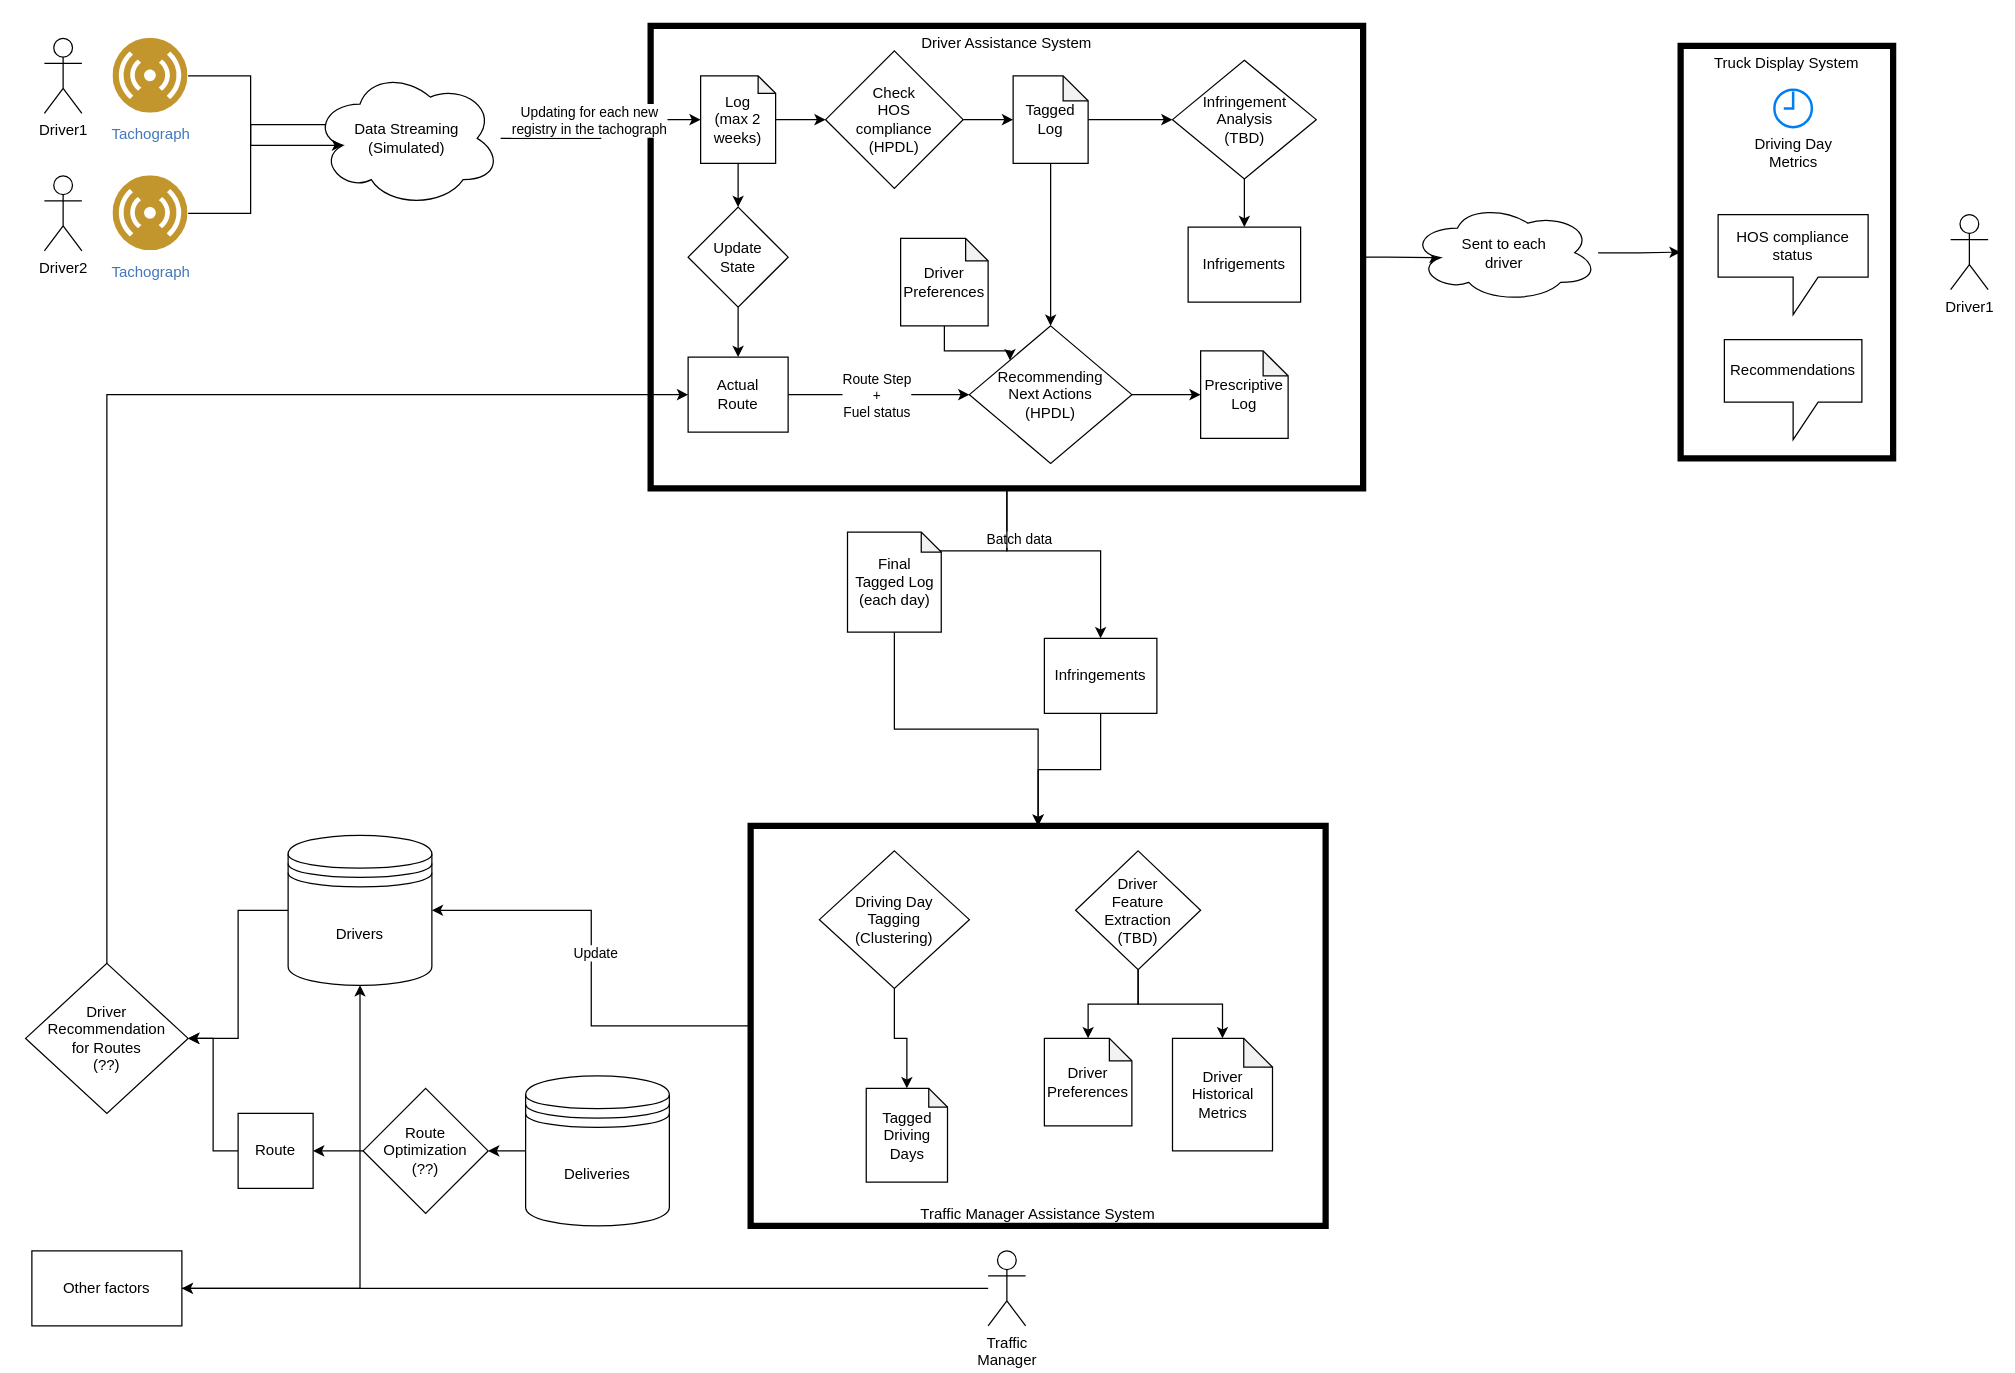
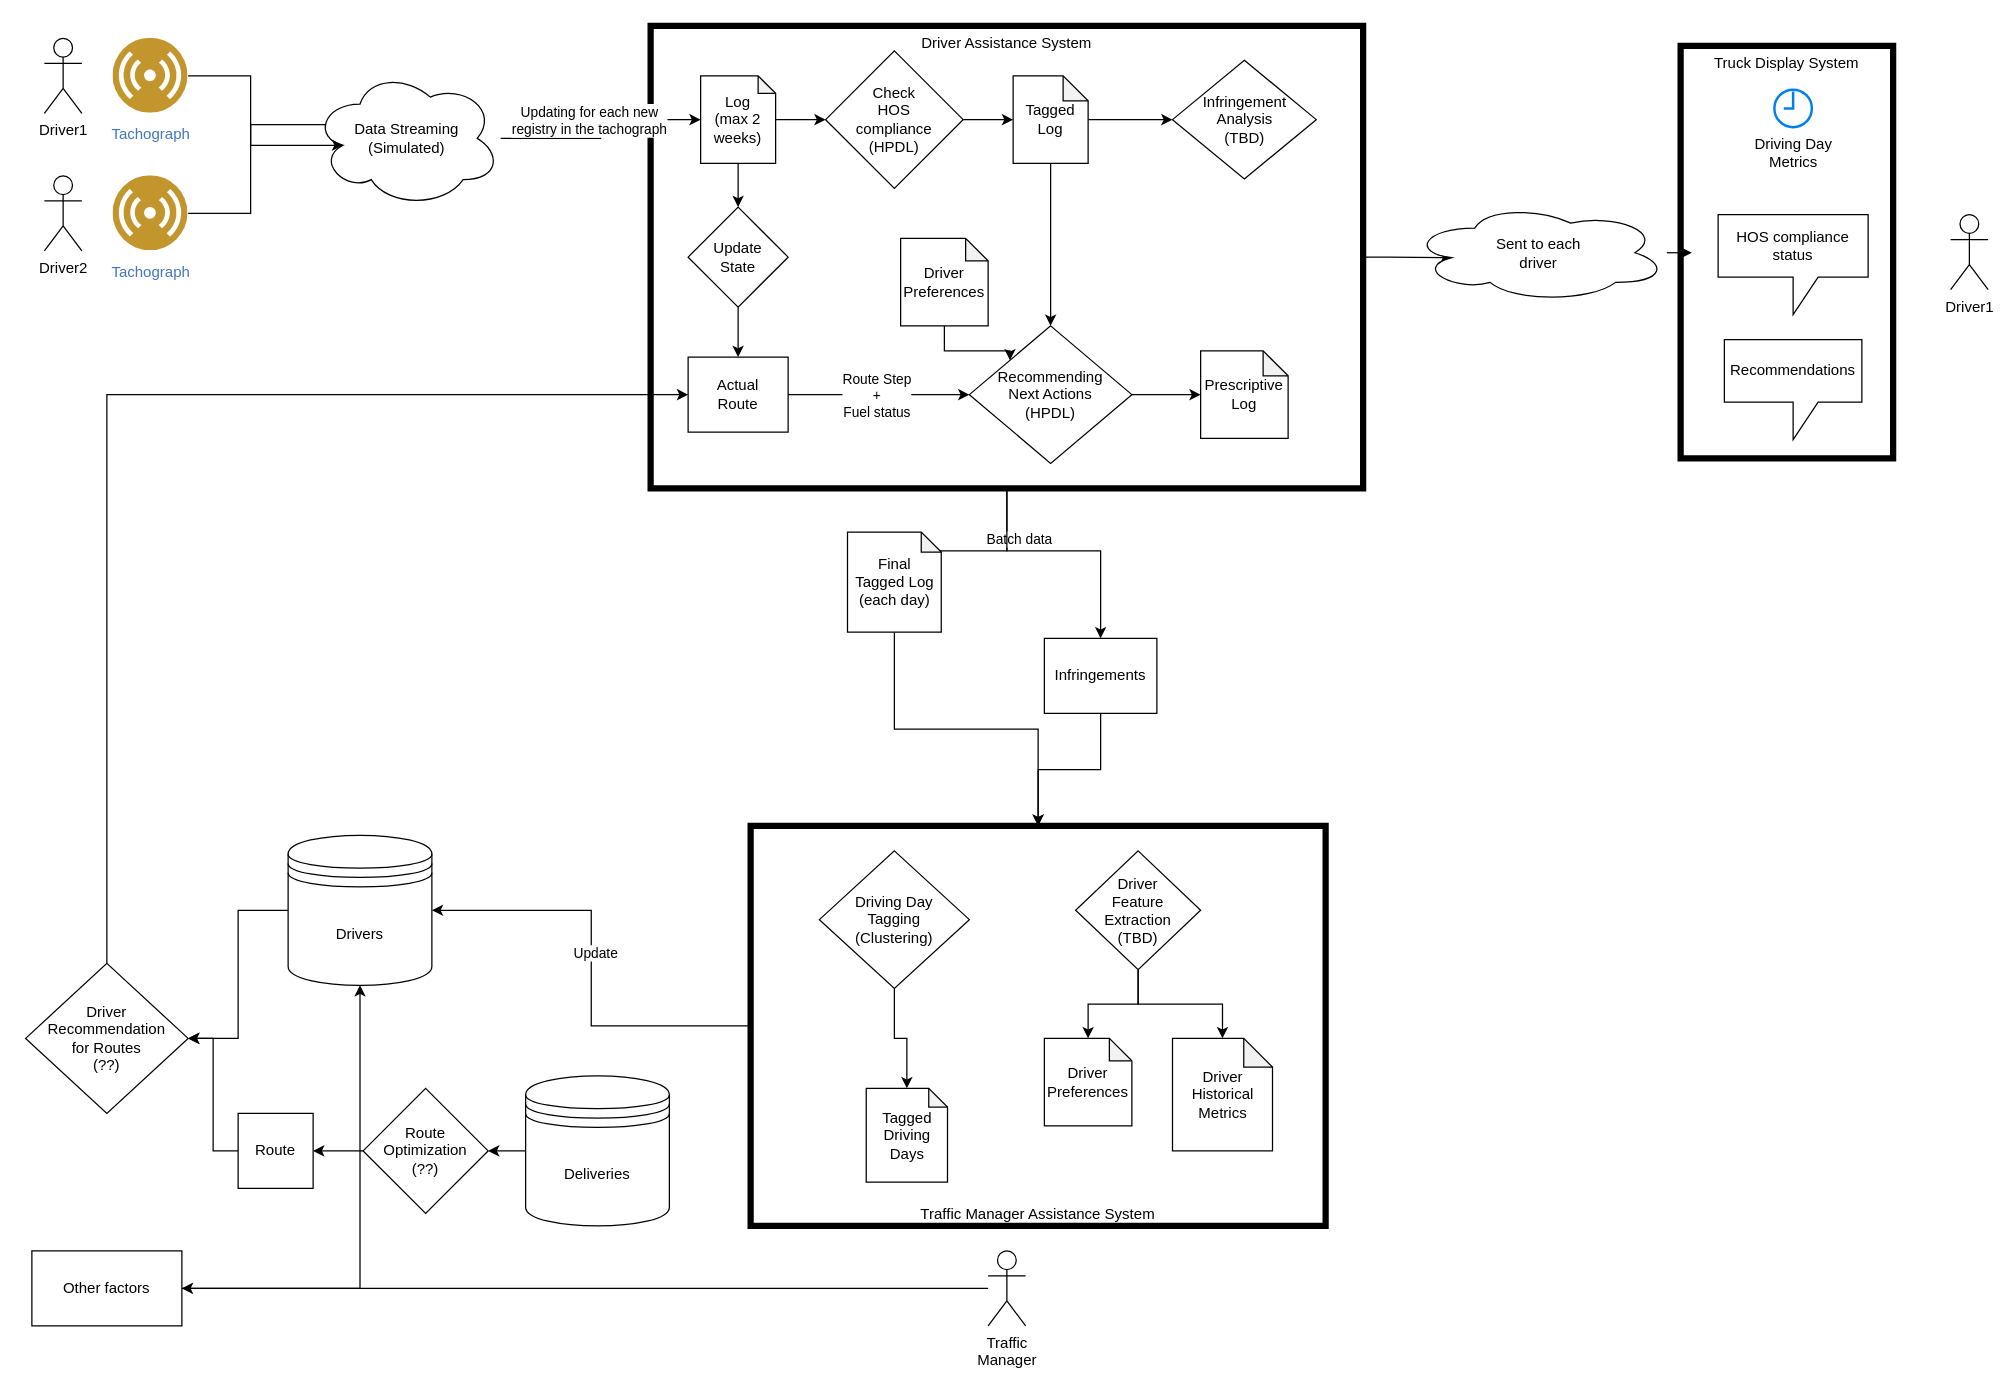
(1244, 200) -> none
(1504, 253) -> (1539, 253)
(1244, 264) -> none
